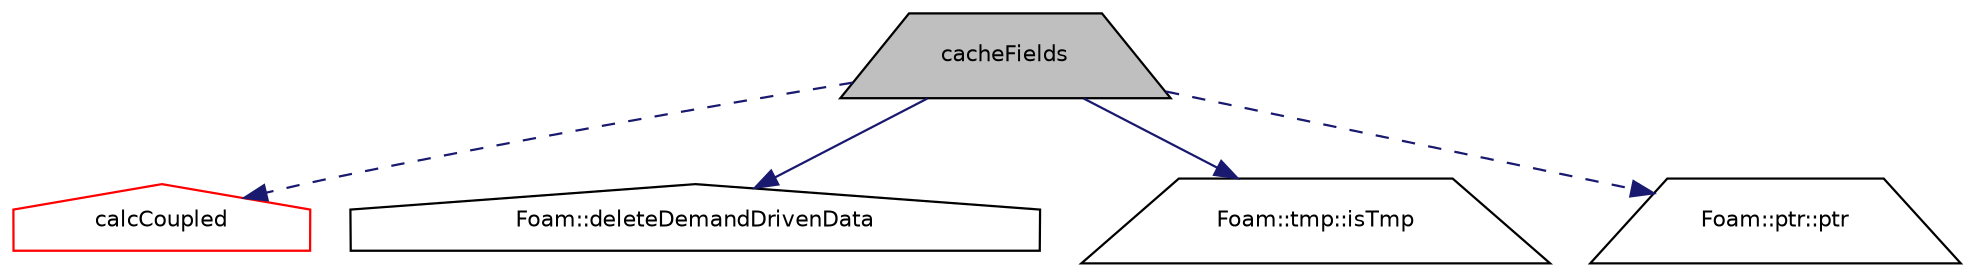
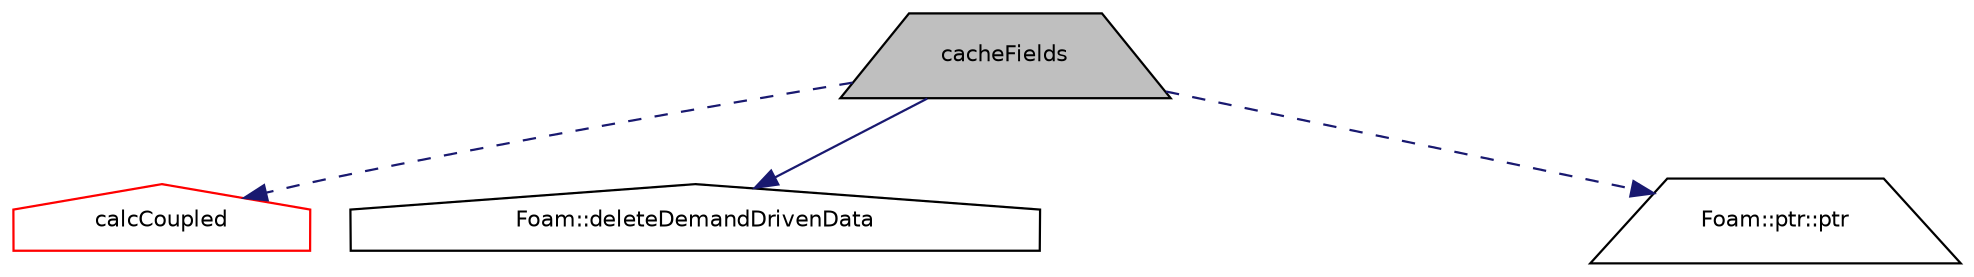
(1316, 221) -> none
